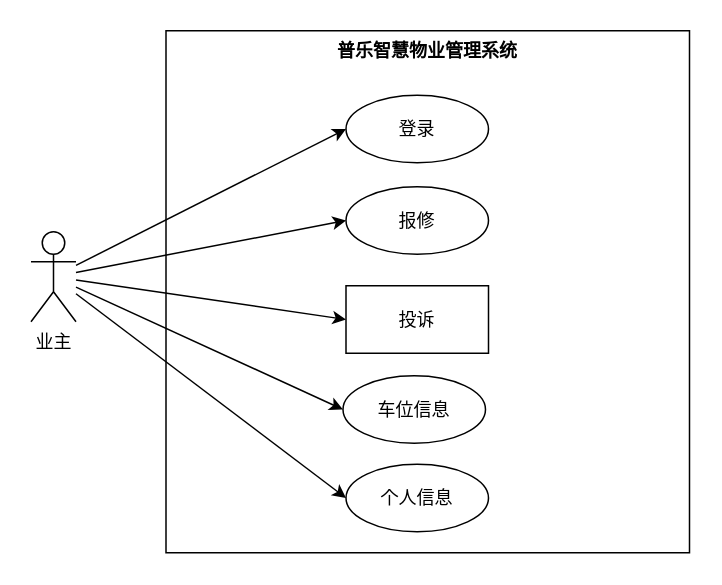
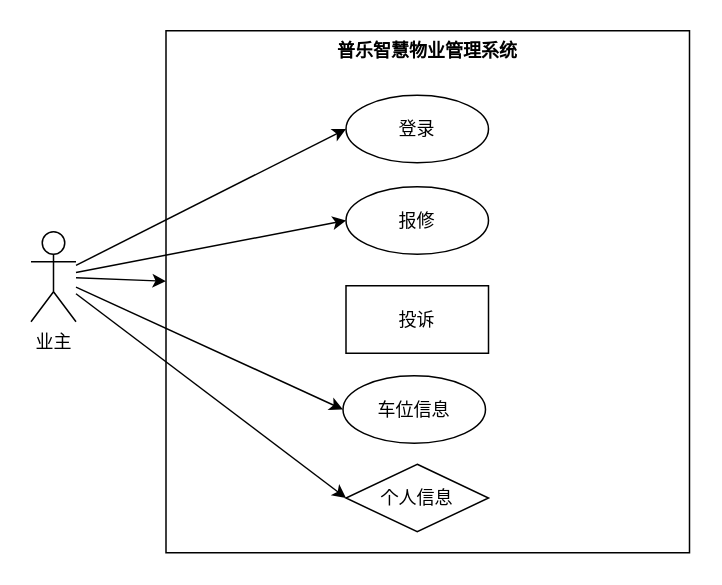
(206, 299) -> (116, 279)
(417, 498) -> (417, 498)
